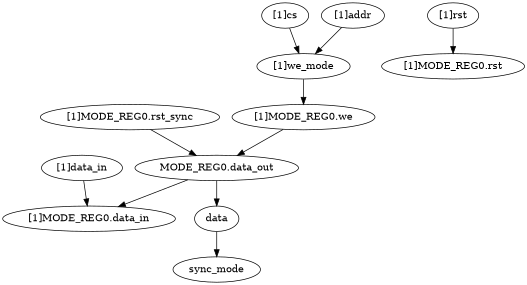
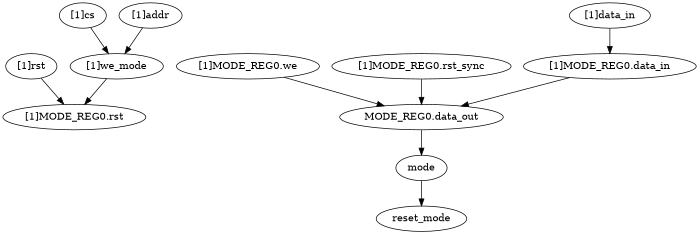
(304, 88) -> (98, 89)
(156, 192) -> (519, 91)
(217, 219) -> (421, 168)
(217, 270) -> (421, 219)
